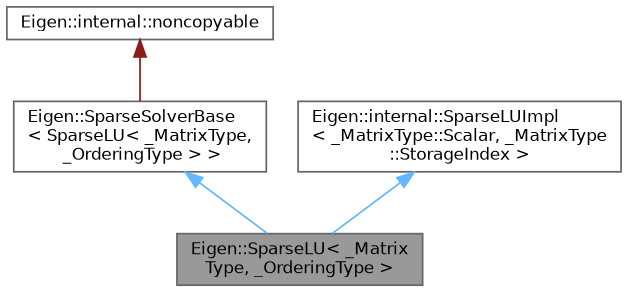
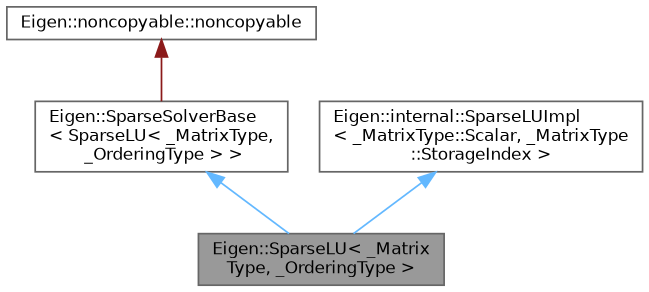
(140, 23) -> (161, 23)
